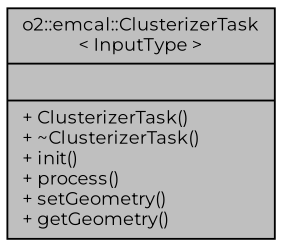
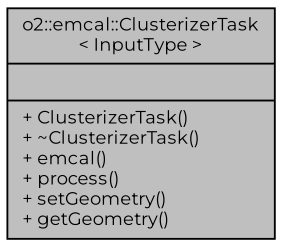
(51, 159) -> (65, 159)
